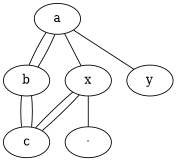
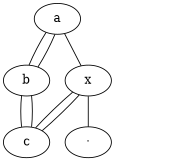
(150, 81) -> none
